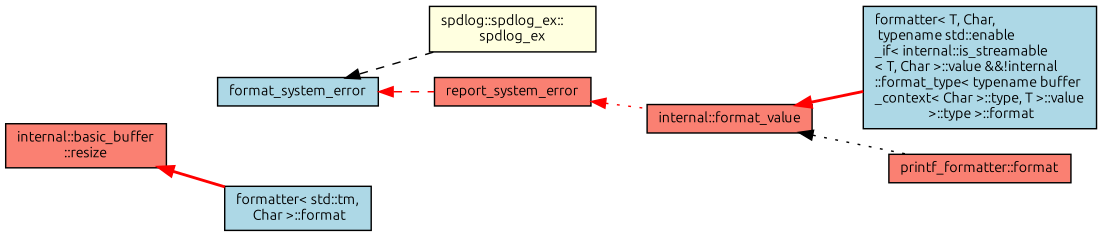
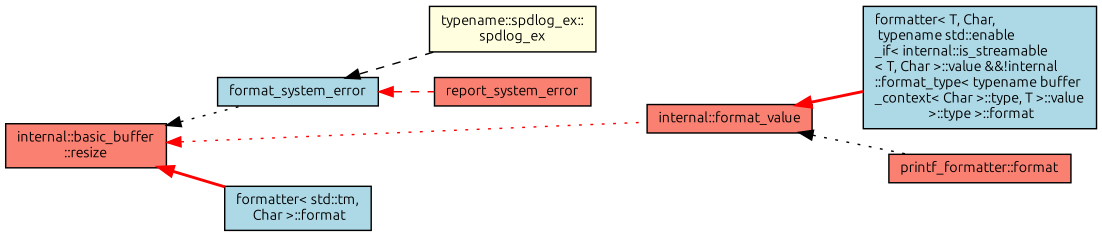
(513, 29) -> (513, 29)
(626, 106) -> (414, 132)
none -> (212, 114)
